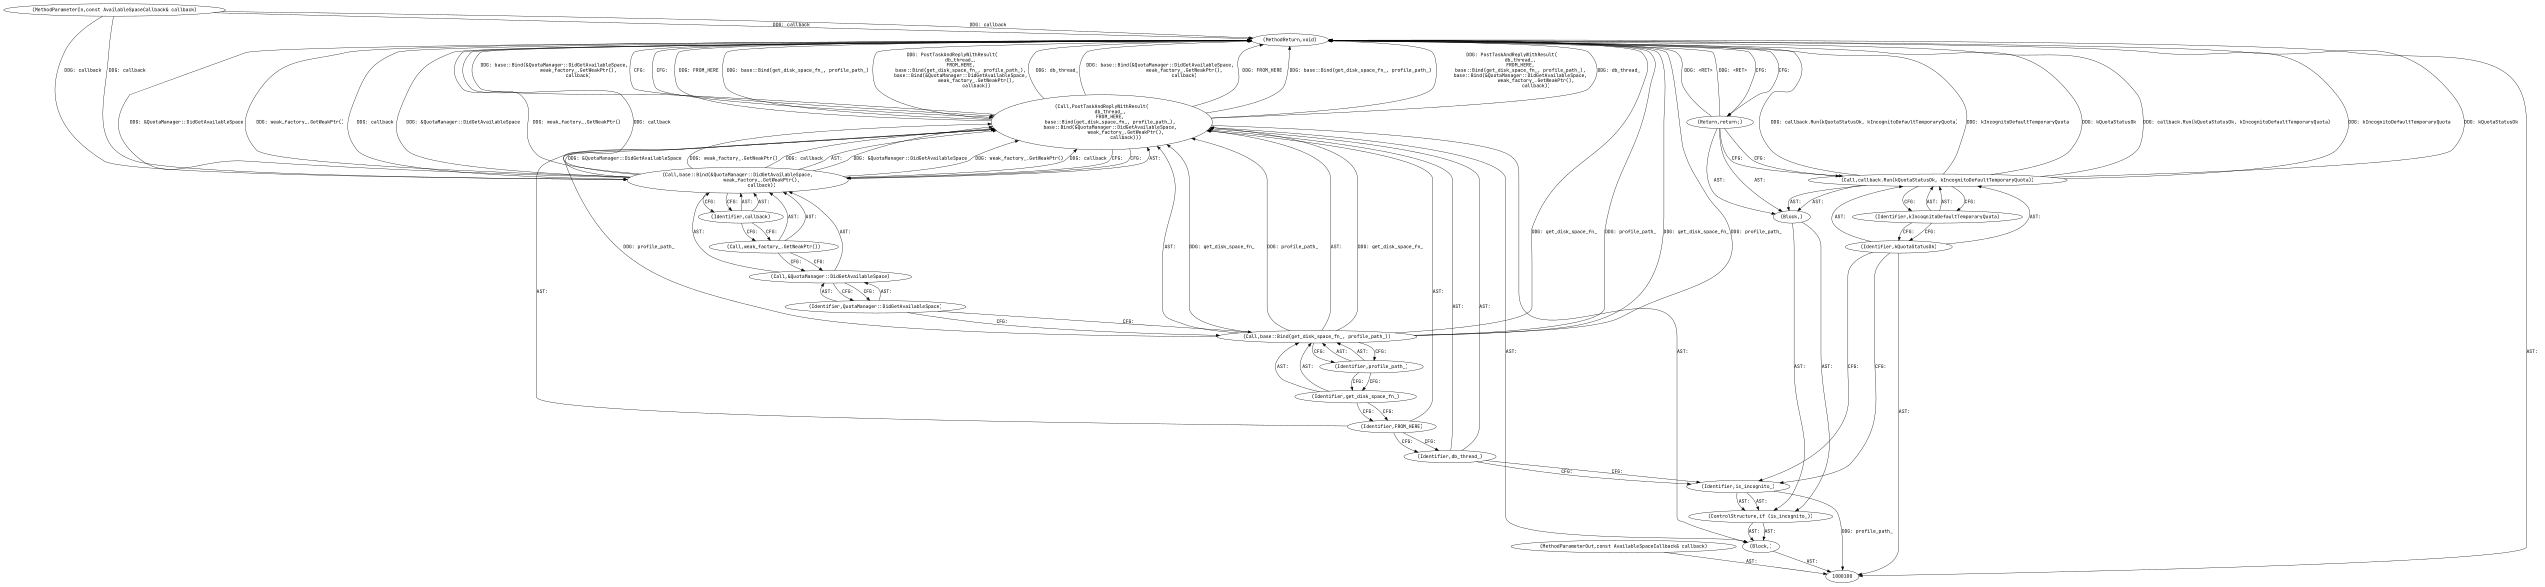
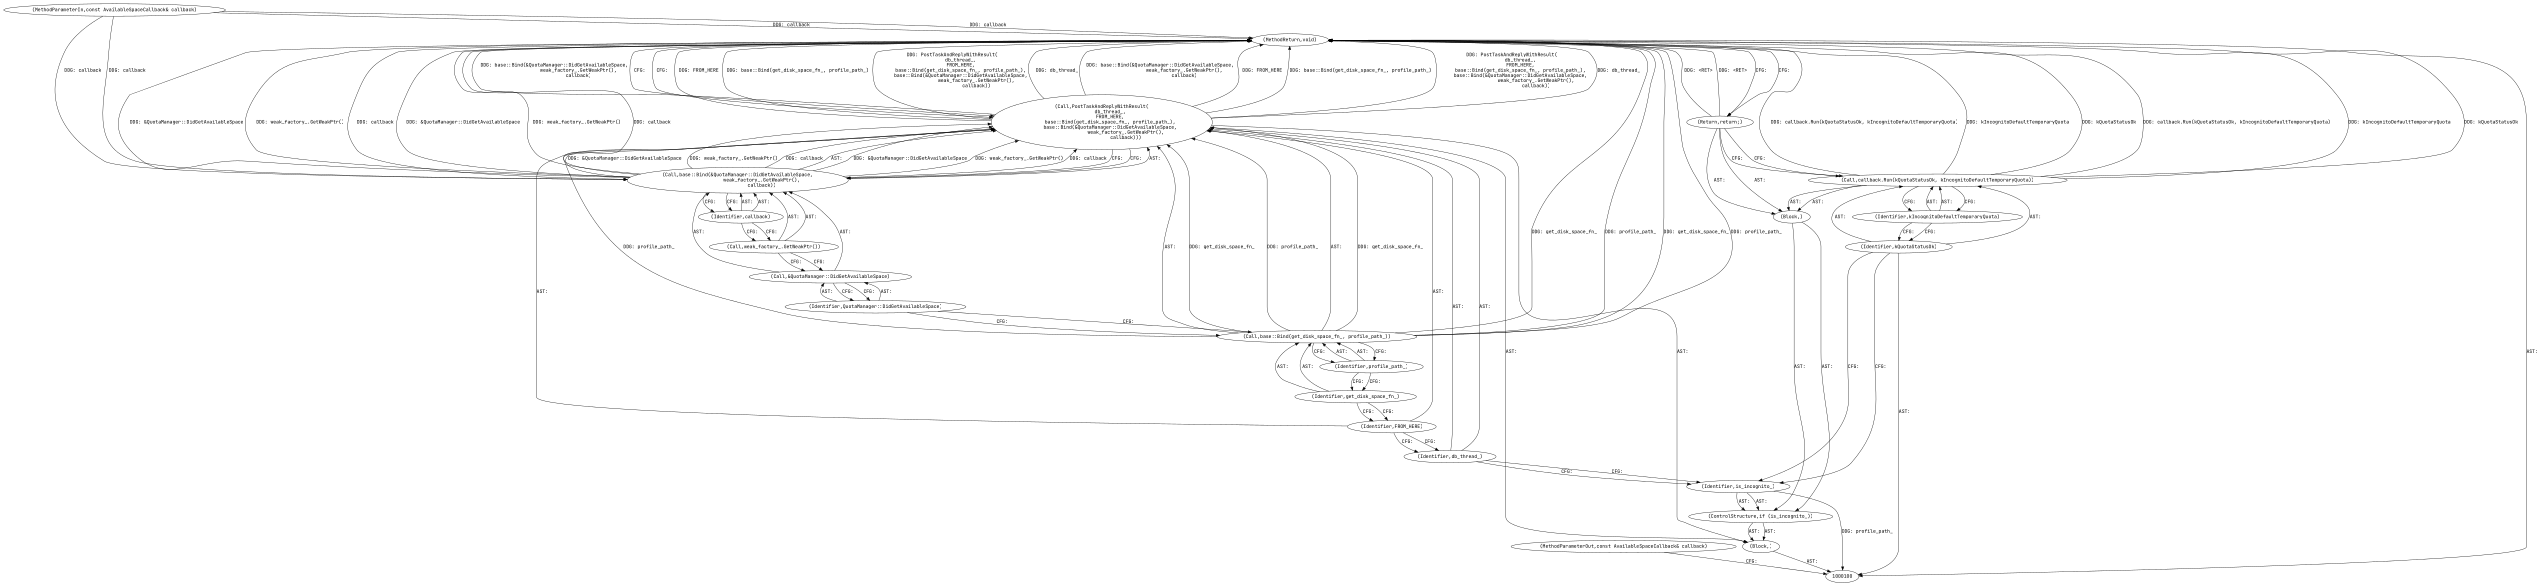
(1753, 562) -> (1753, 562)
